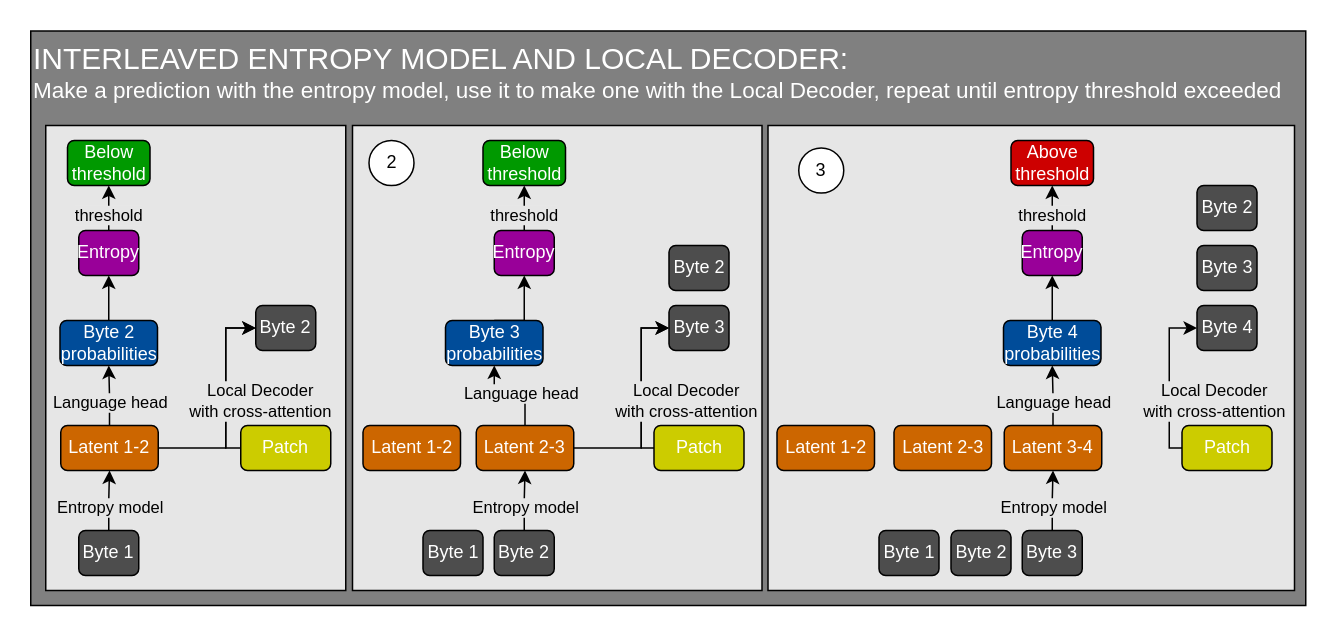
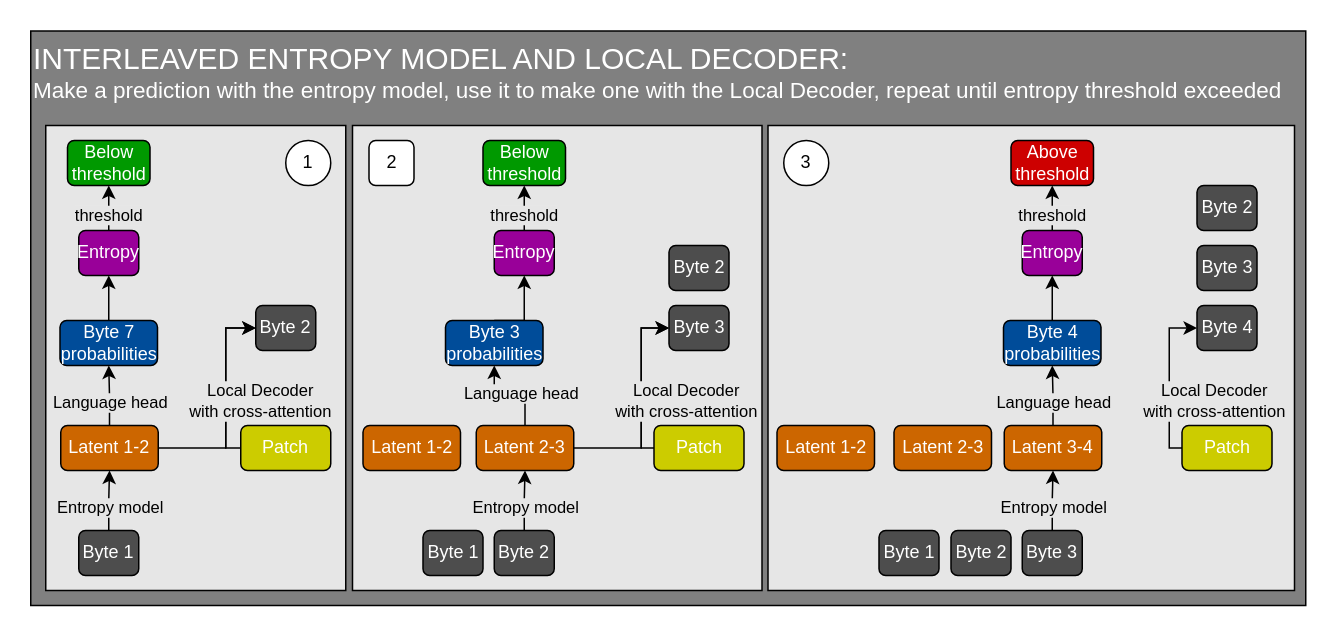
none -> (308, 163)
(392, 163) -> (392, 163)
(821, 170) -> (806, 163)
(110, 343) -> (110, 343)
